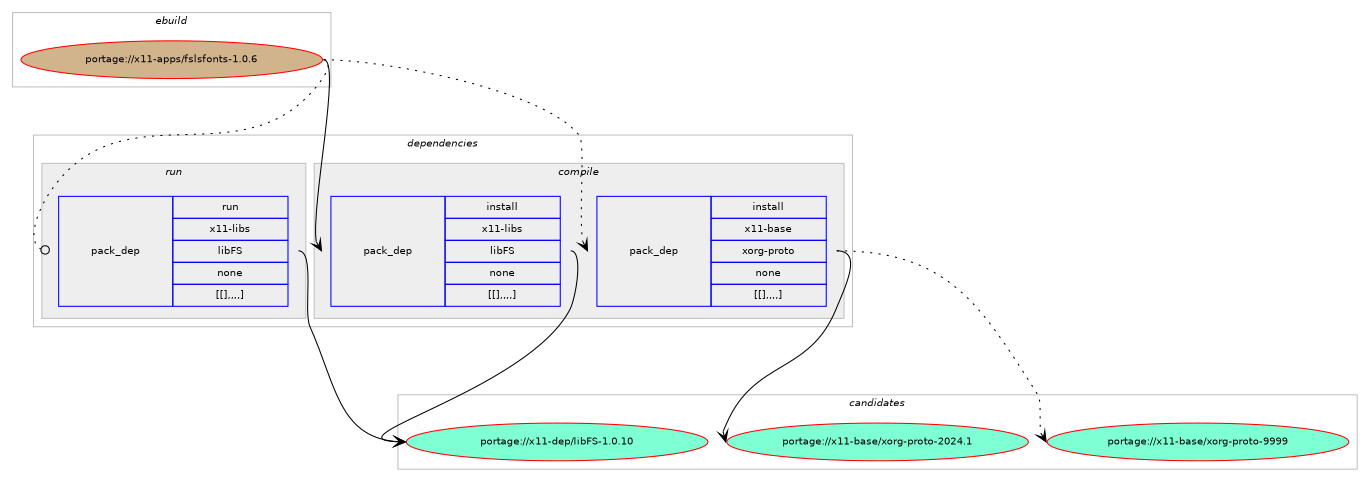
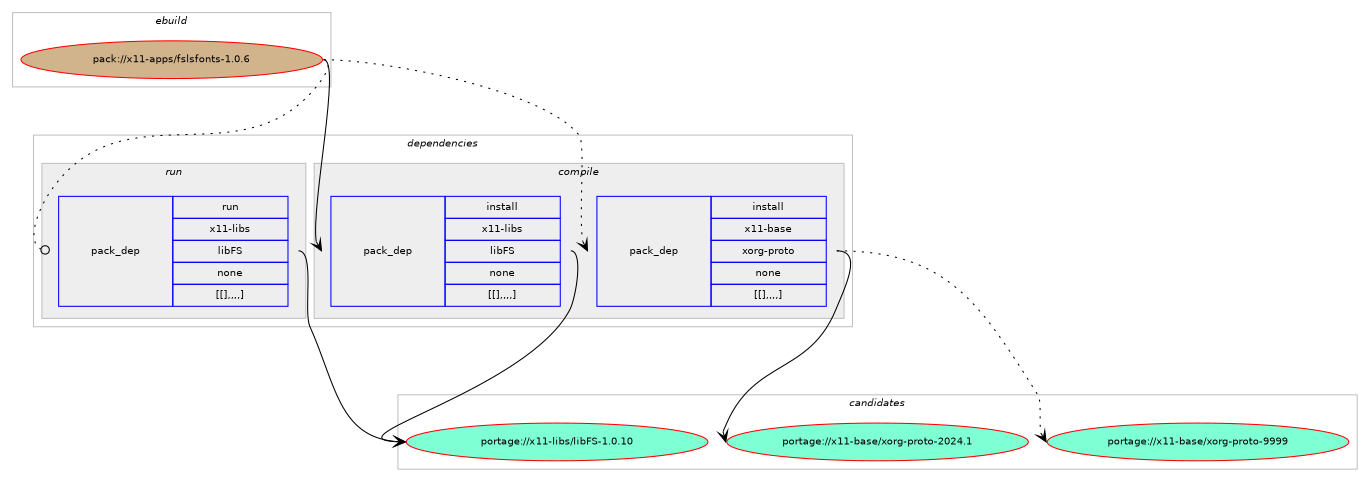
(172, 60) -> (172, 60)
(557, 442) -> (557, 442)
